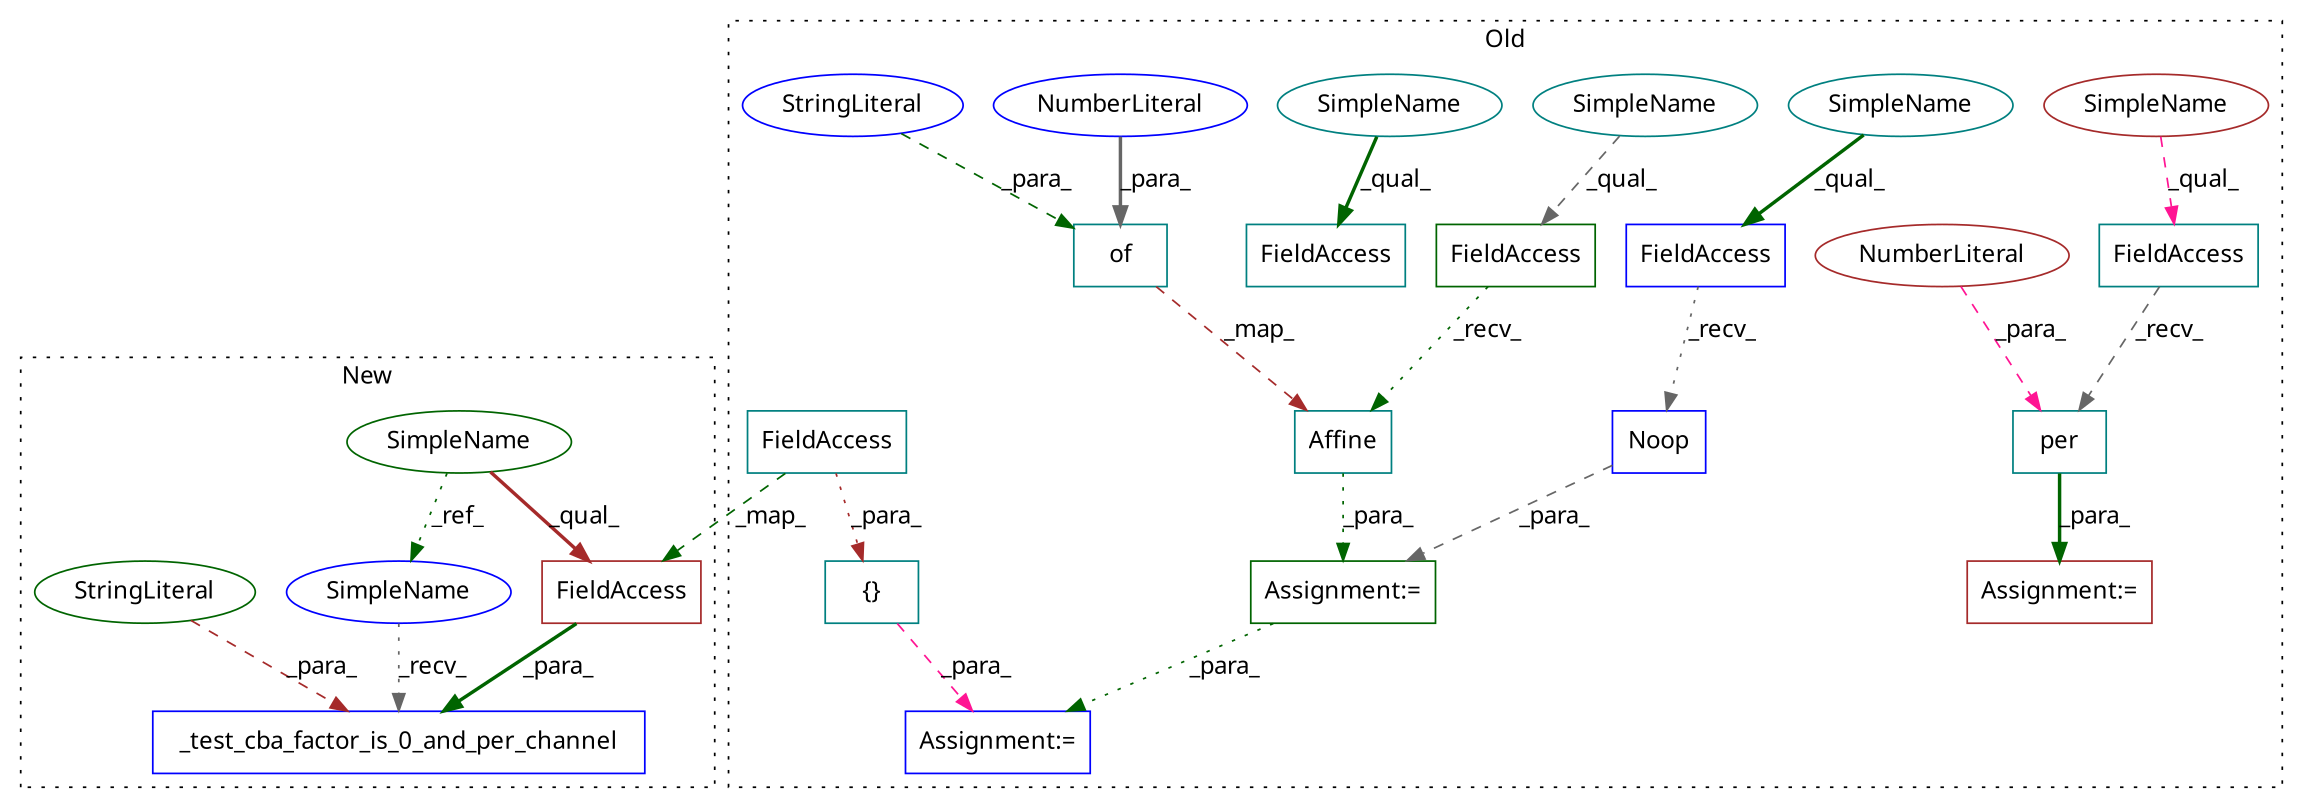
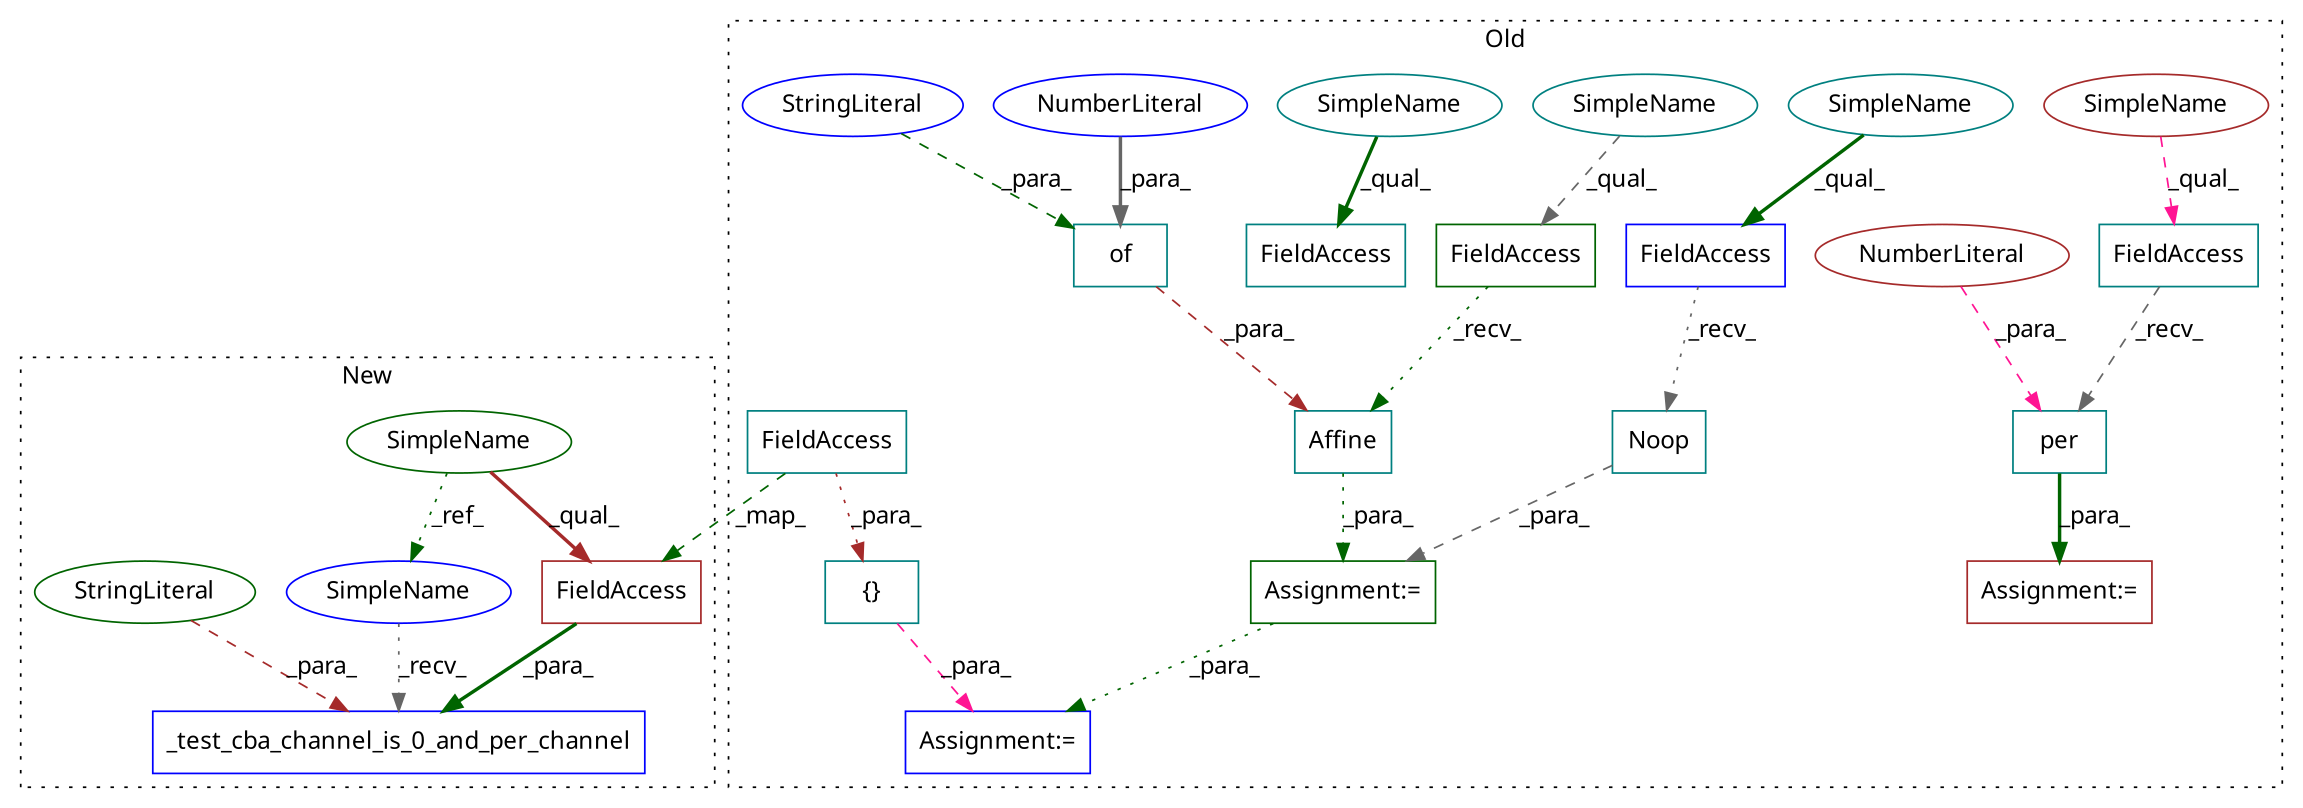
(1259, 331) -> (1259, 331)
(1659, 442) -> (1659, 442)
(399, 742) -> (399, 742)
